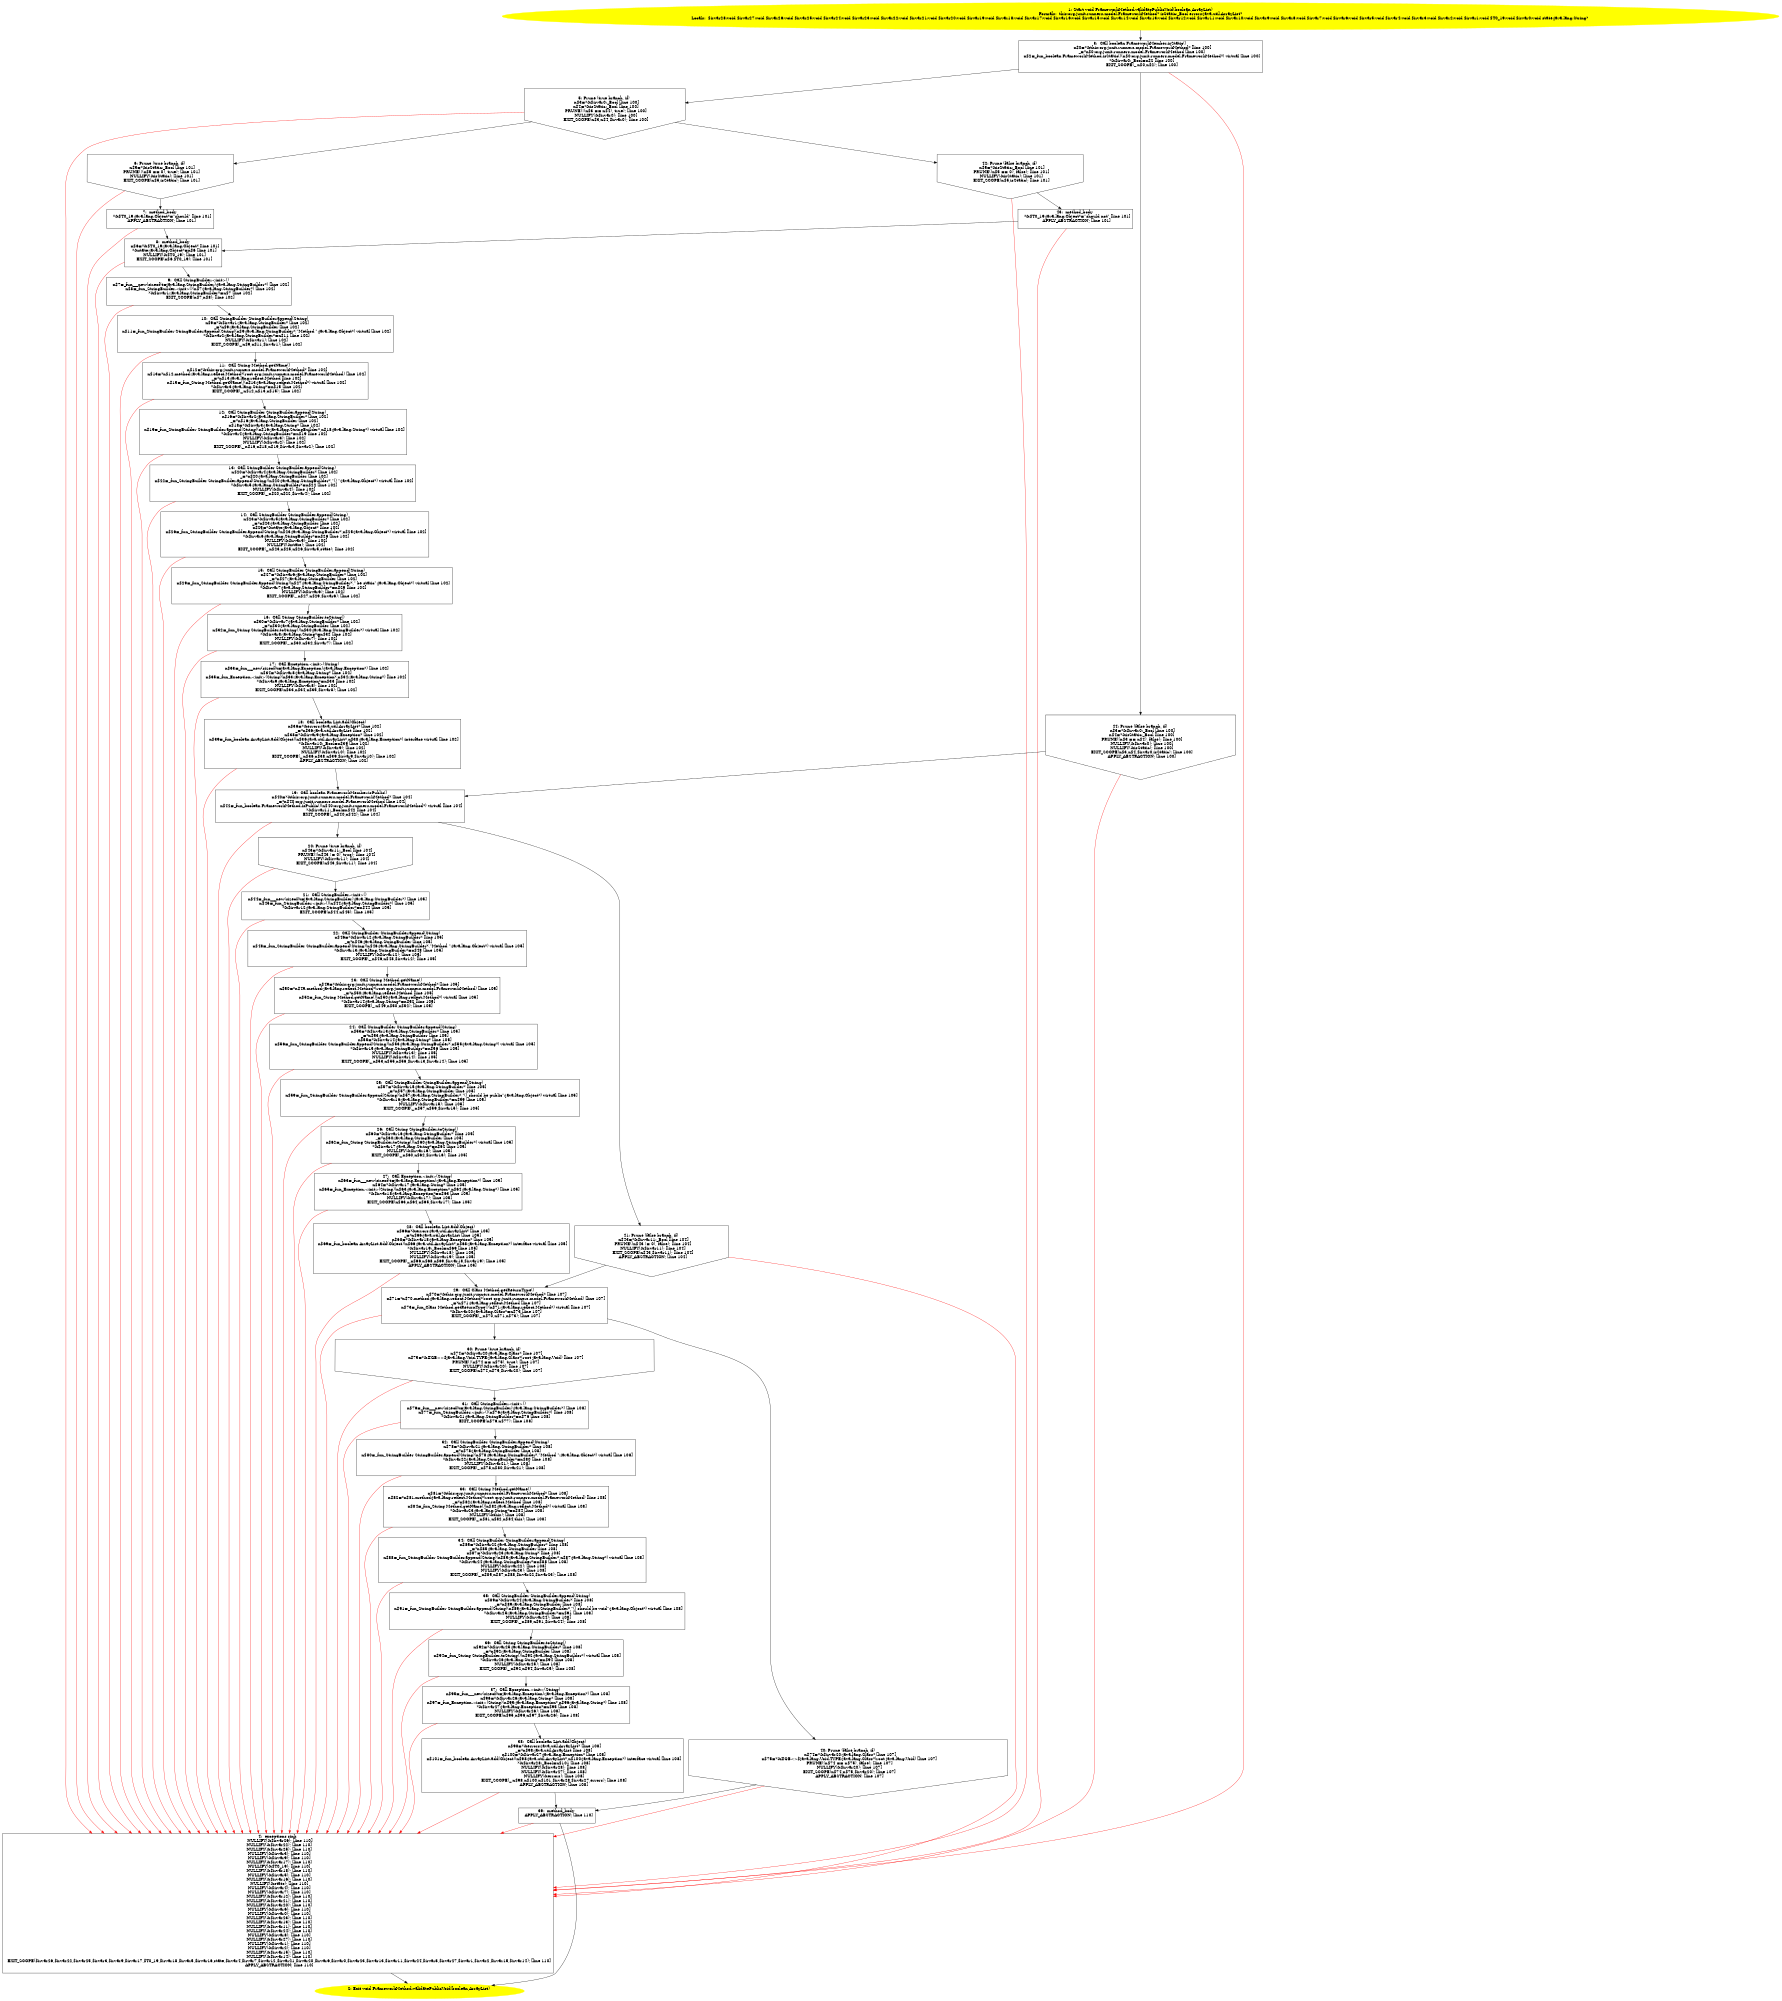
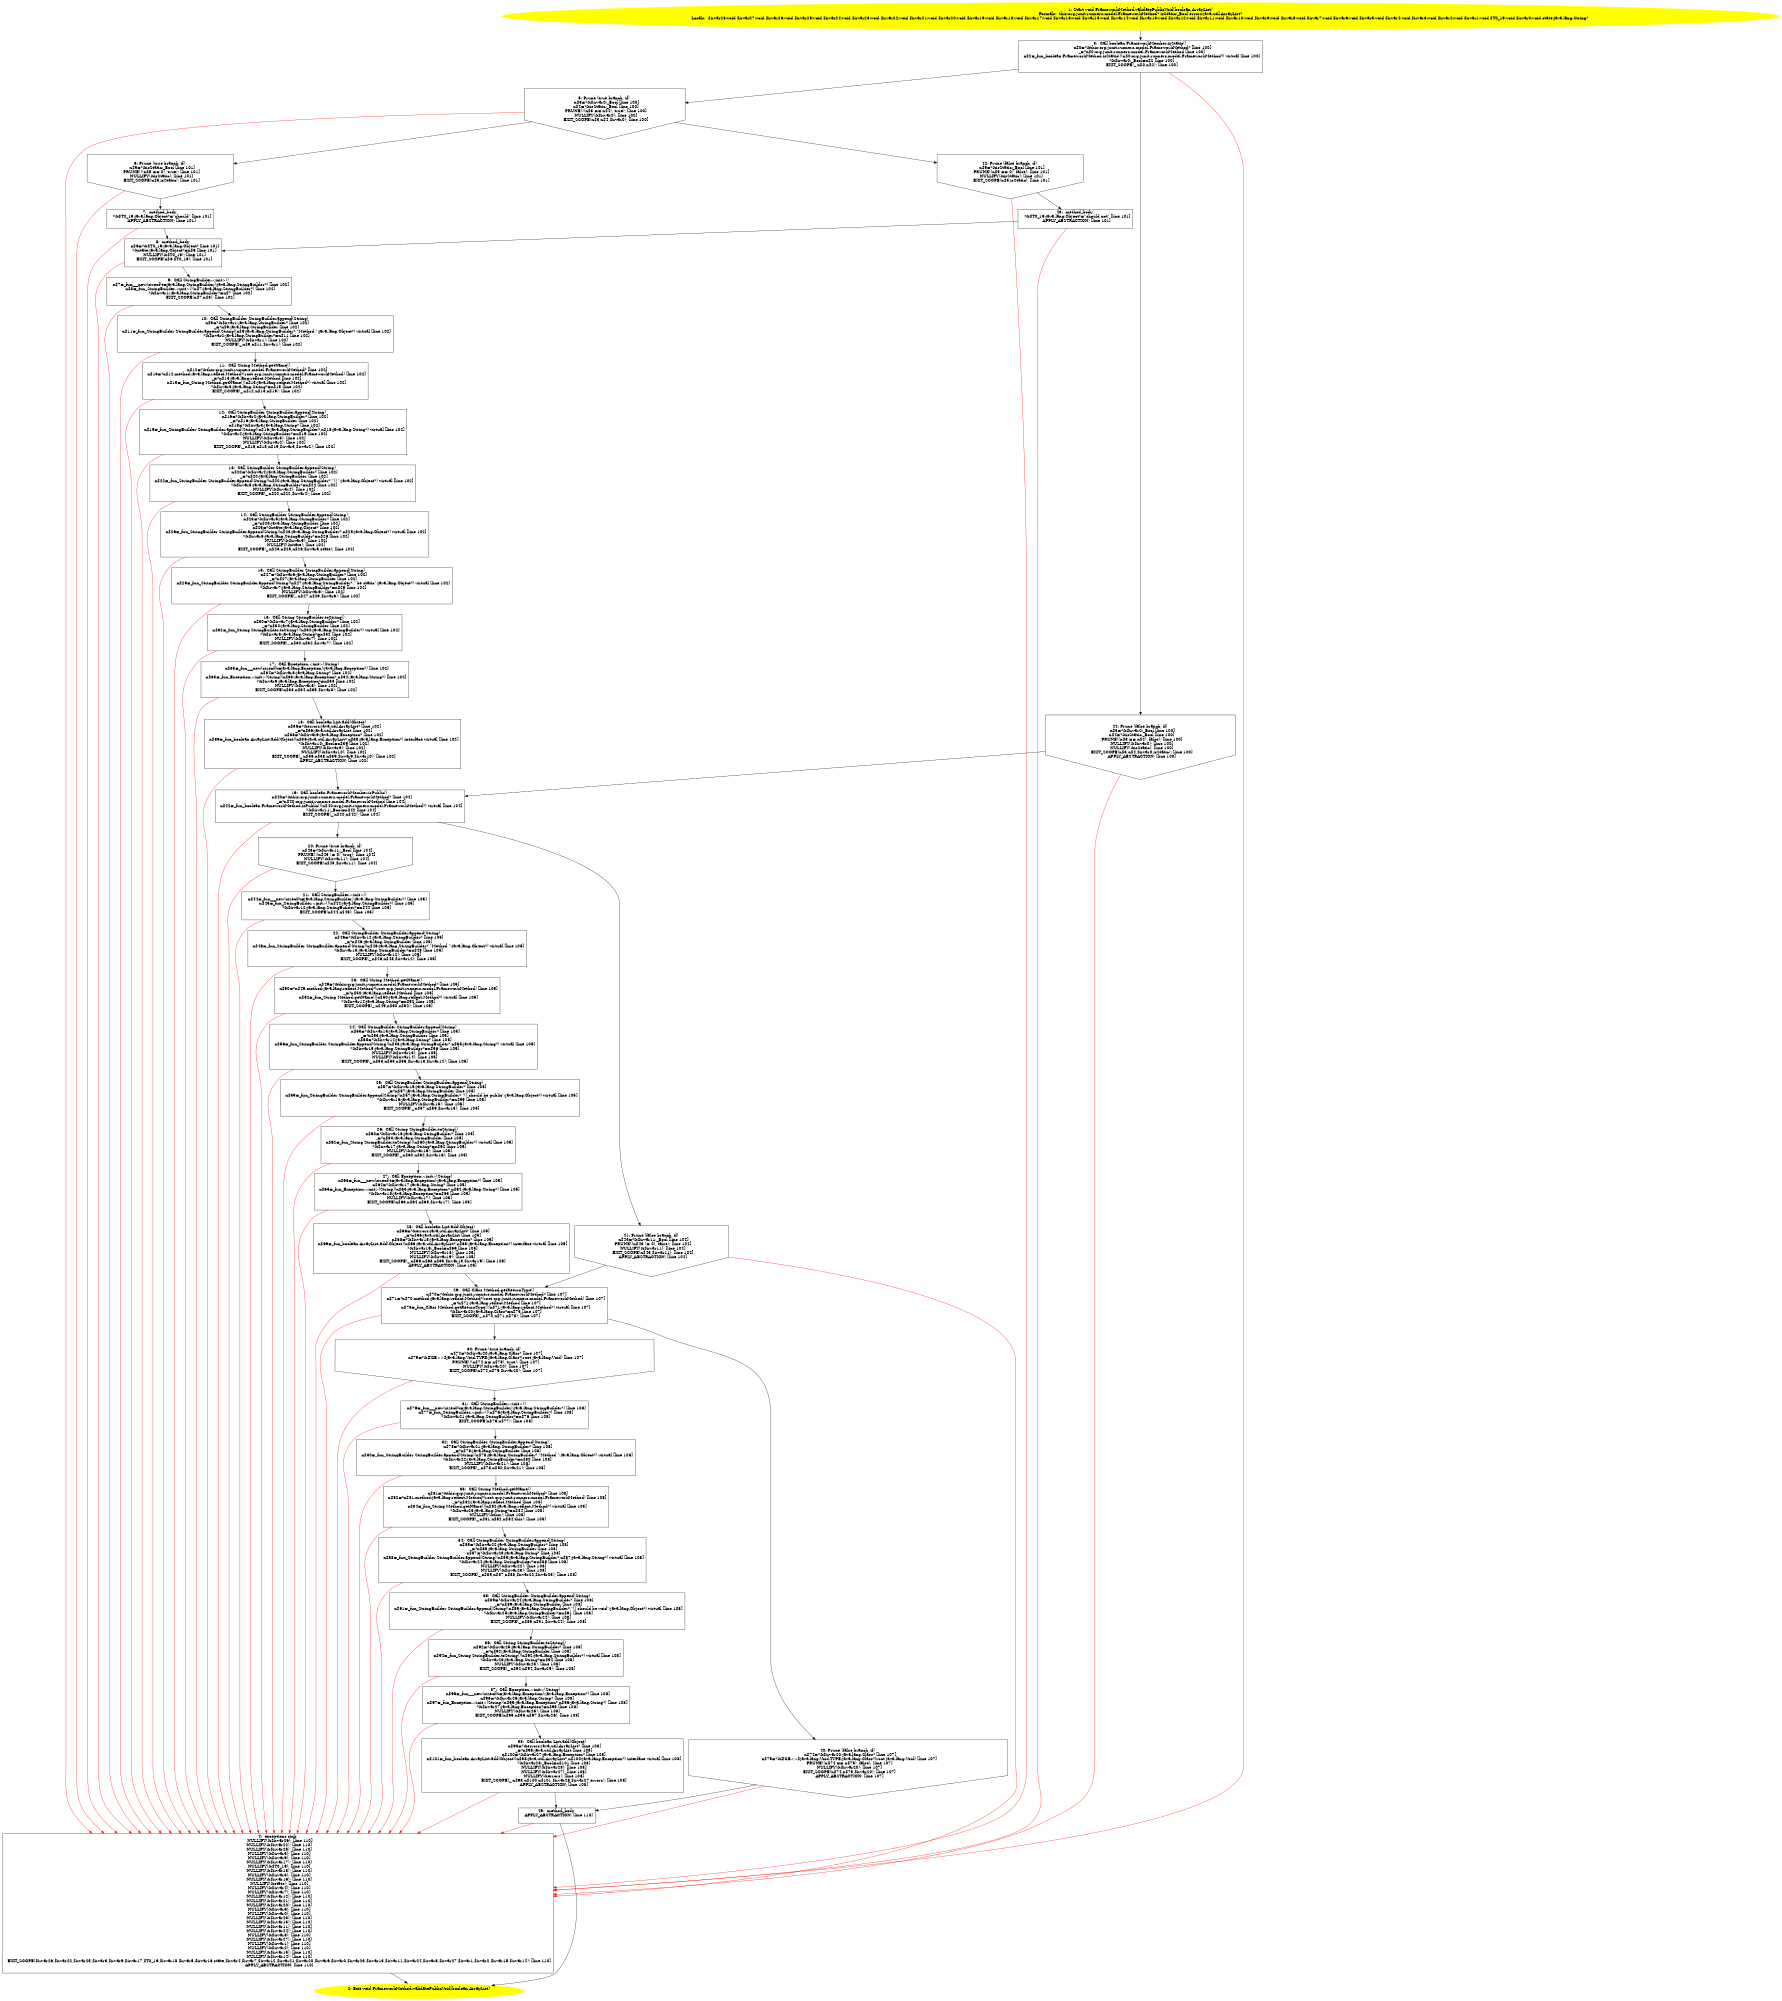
(557, 1816) -> (557, 1816)
